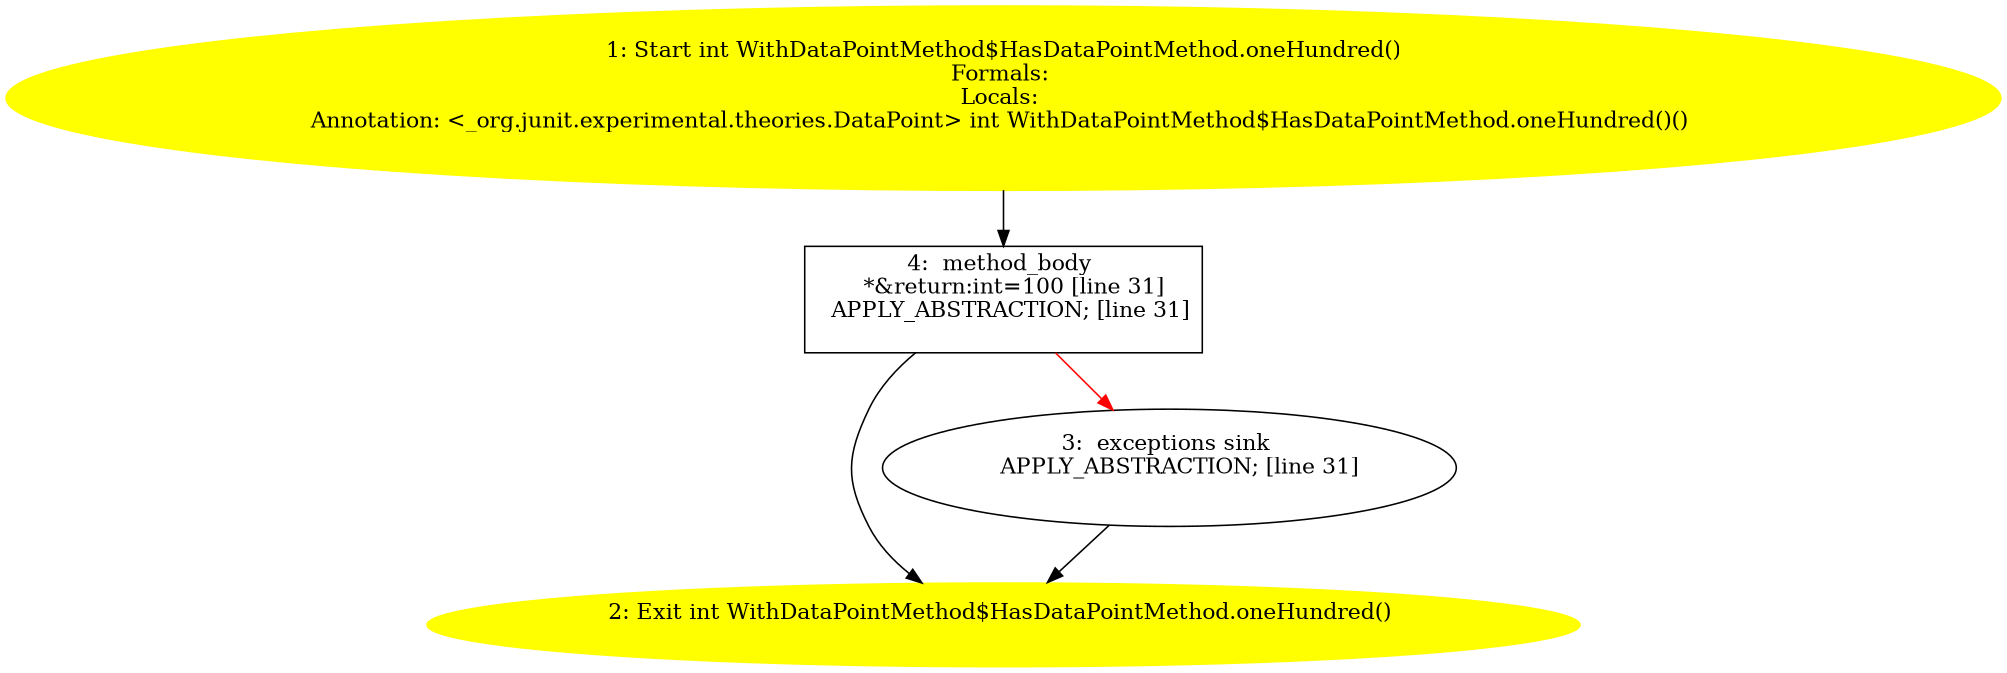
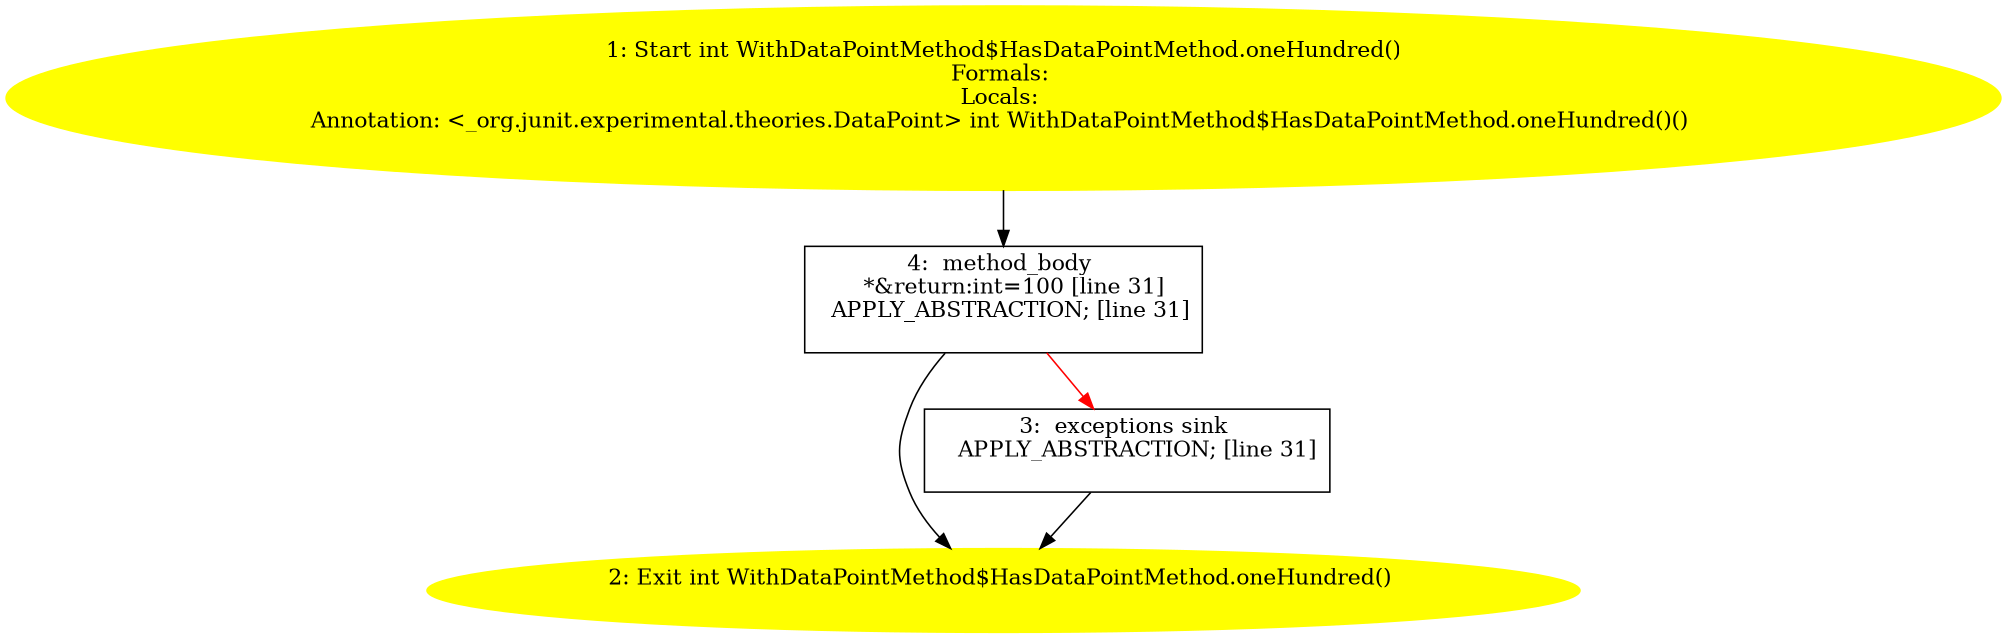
(1169, 468) -> (1127, 451)
